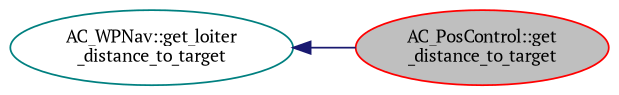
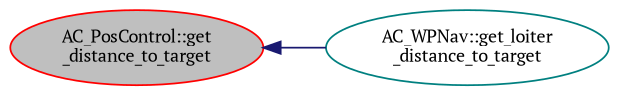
(333, 48) -> (303, 48)
